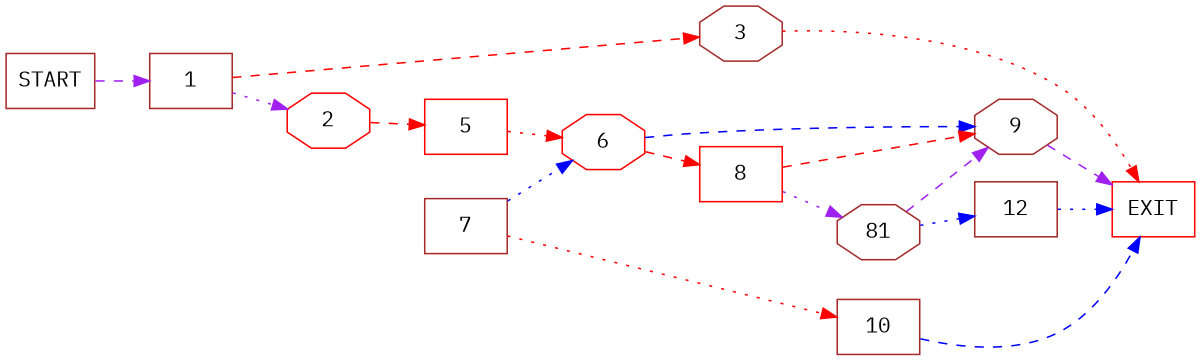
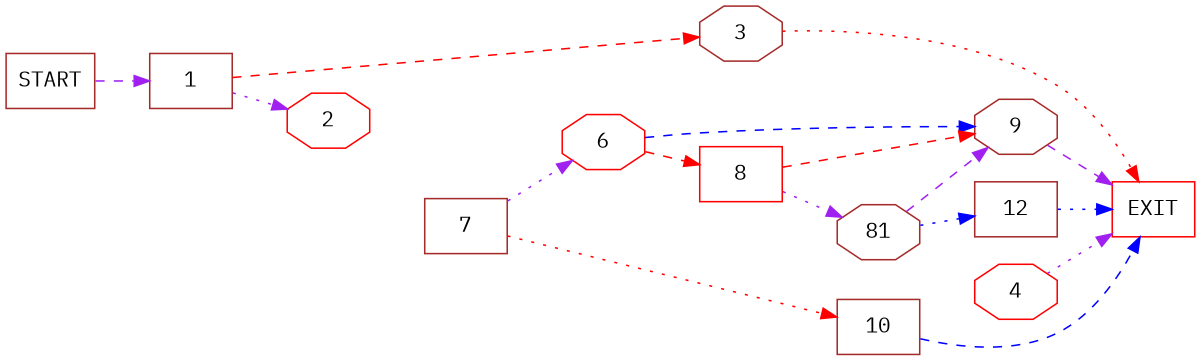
(466, 127) -> none
(533, 185) -> (533, 185)
none -> (1016, 292)
